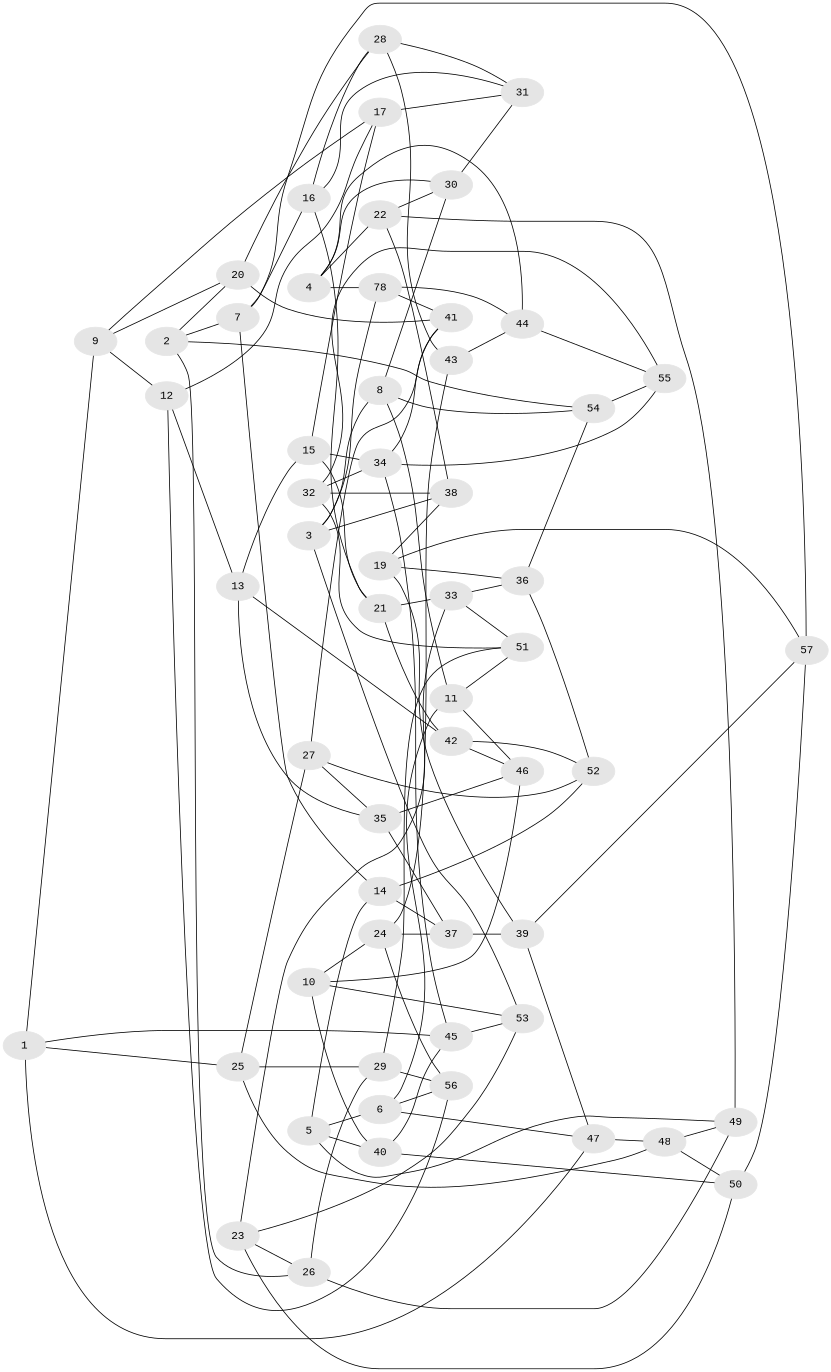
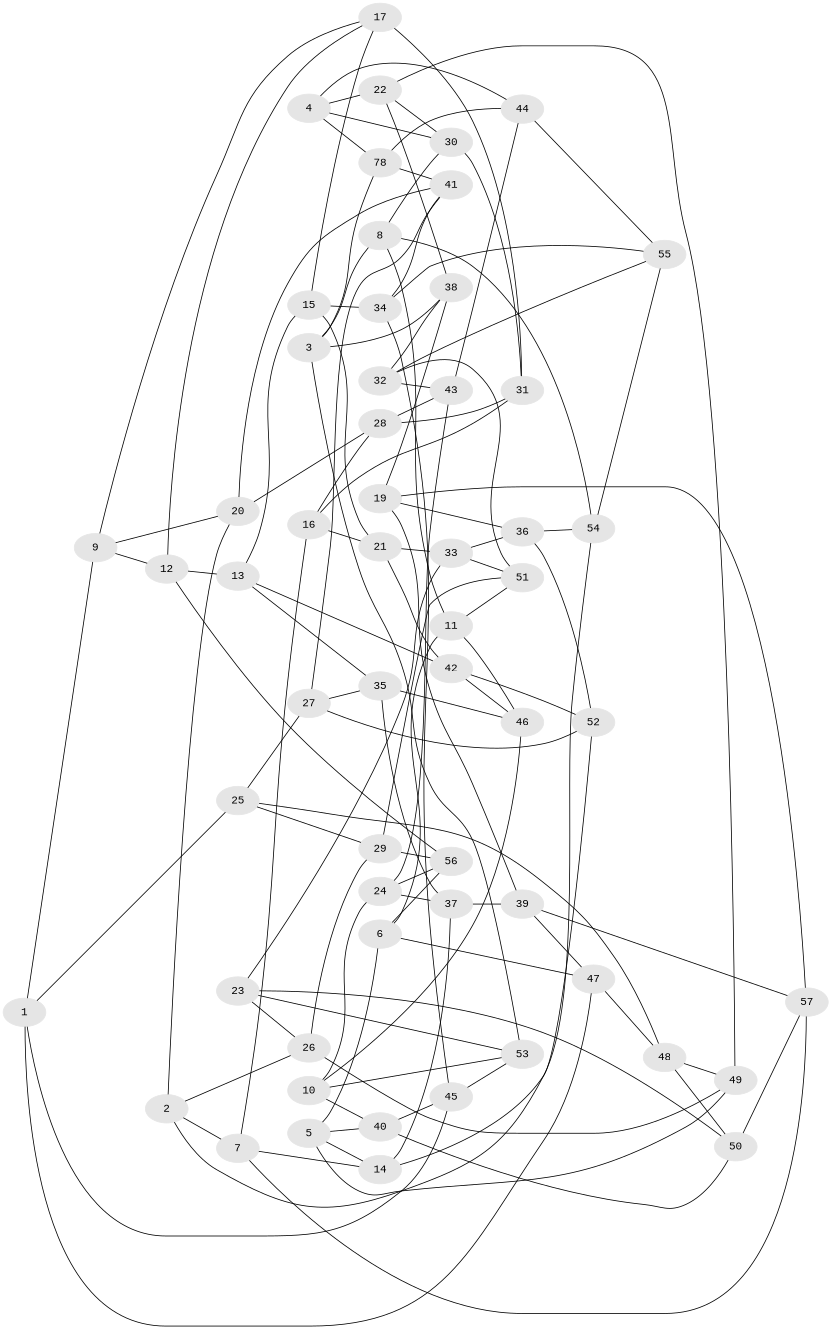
(345, 478) -> (416, 386)
